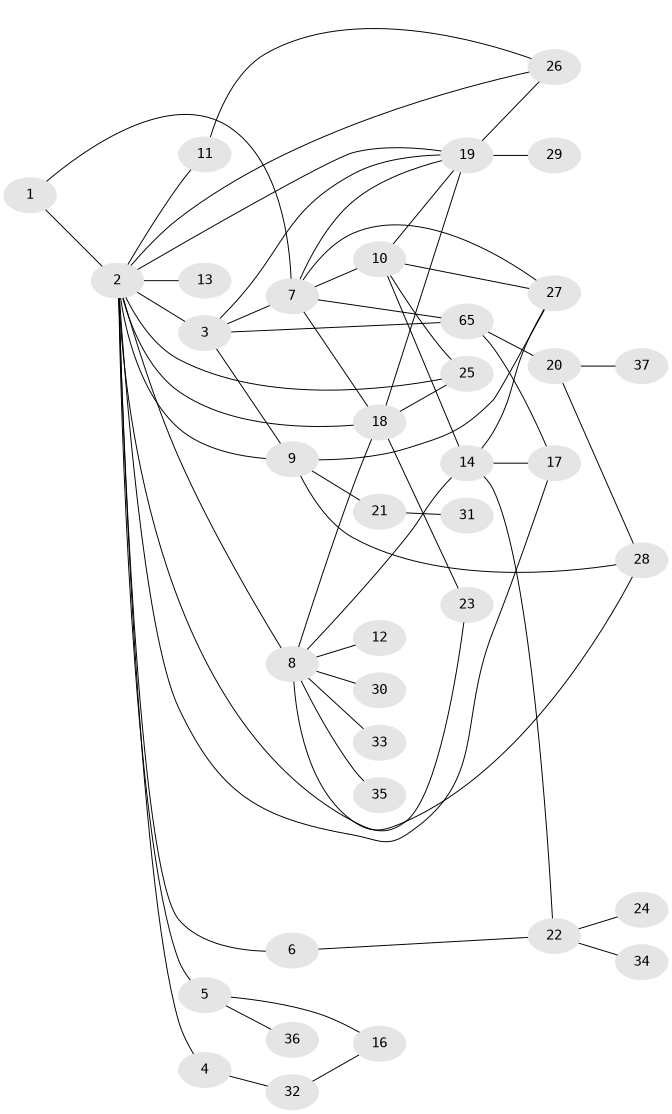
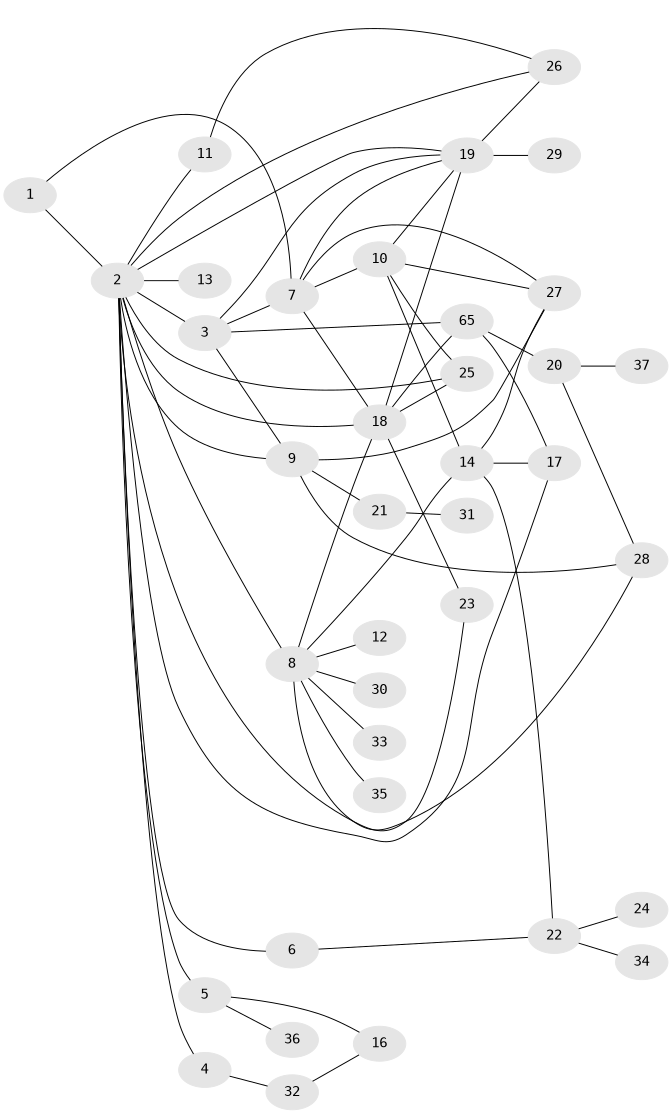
(380, 309) -> (420, 373)
